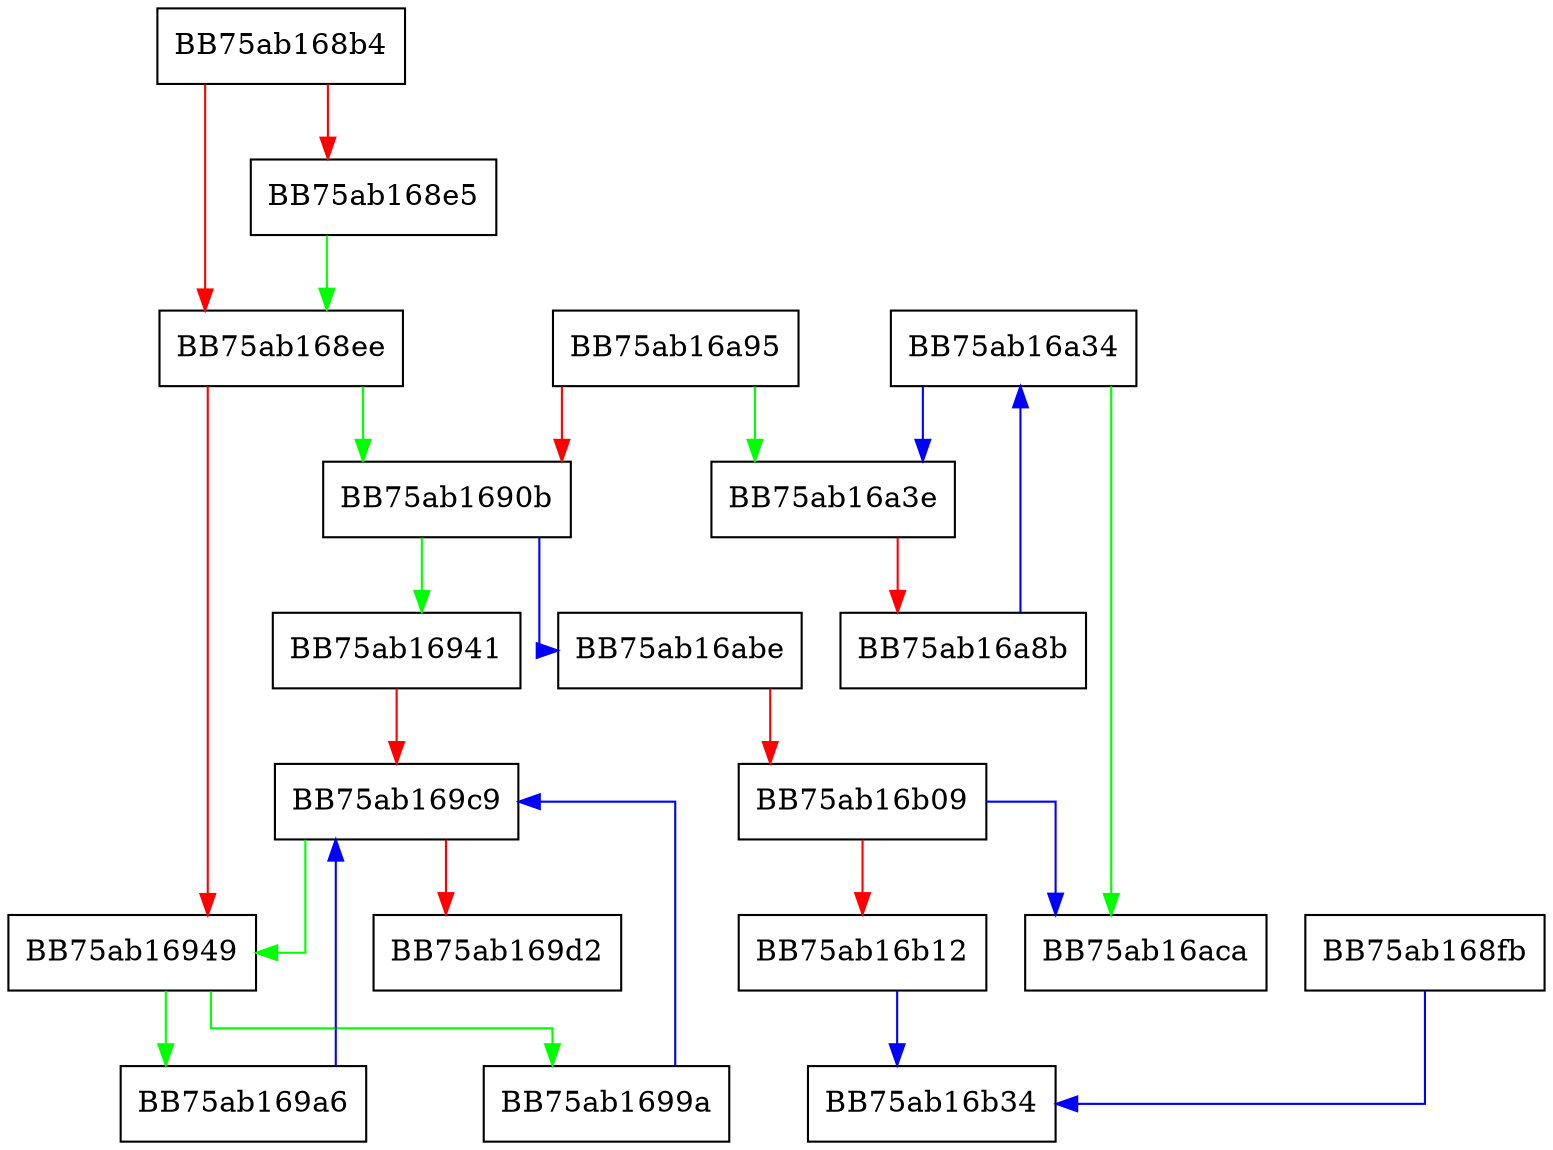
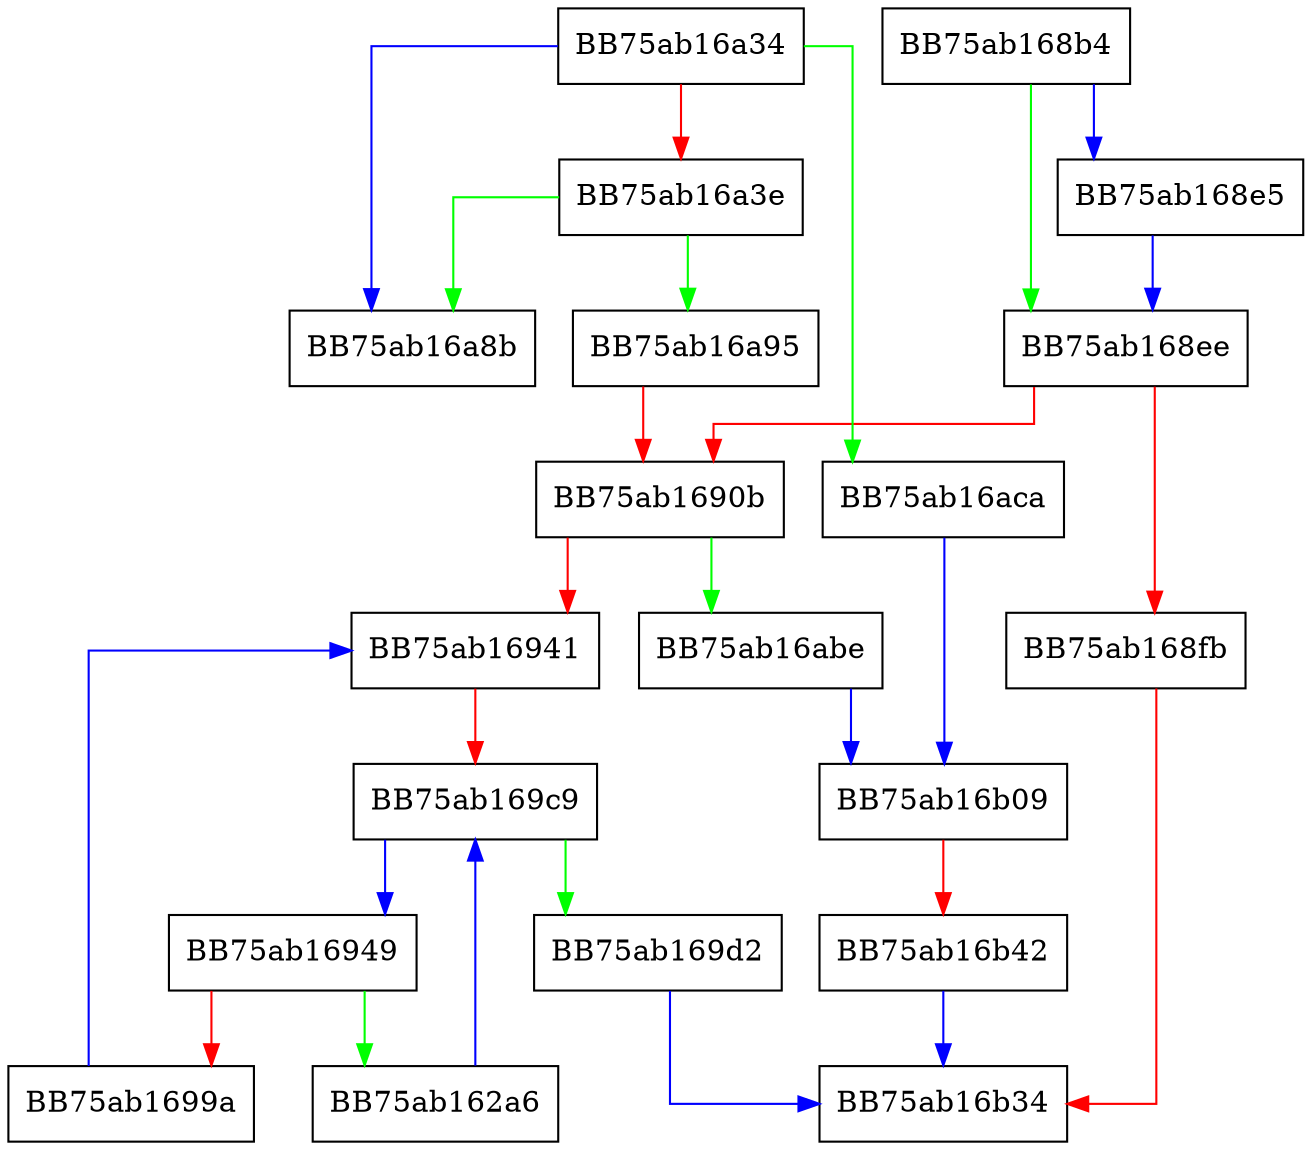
(328, 111) -> (1094, 111)
(205, 187) -> (1031, 187)
(327, 262) -> (1153, 262)
(363, 413) -> (884, 424)
(755, 413) -> (688, 262)
(923, 413) -> (681, 111)
(1020, 510) -> (371, 74)
(422, 564) -> (568, 564)
(898, 564) -> (460, 197)
(539, 595) -> (711, 564)
(208, 640) -> (1155, 489)
(770, 715) -> (851, 715)
(1056, 813) -> (944, 640)
(446, 866) -> (566, 866)
(675, 866) -> (89, 737)
(305, 910) -> (385, 866)
(863, 953) -> (943, 953)
(371, 1028) -> (211, 1018)
(243, 1104) -> (435, 1104)
none -> (678, 1104)
(1308, 1104) -> (1156, 930)
